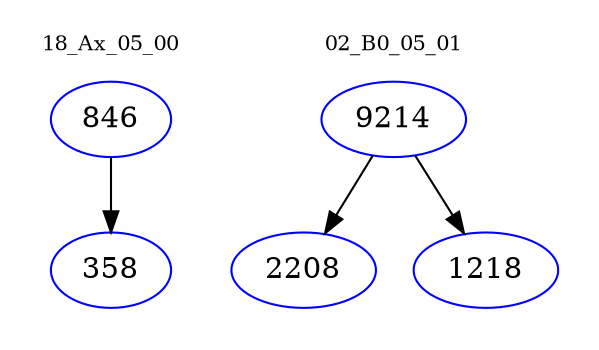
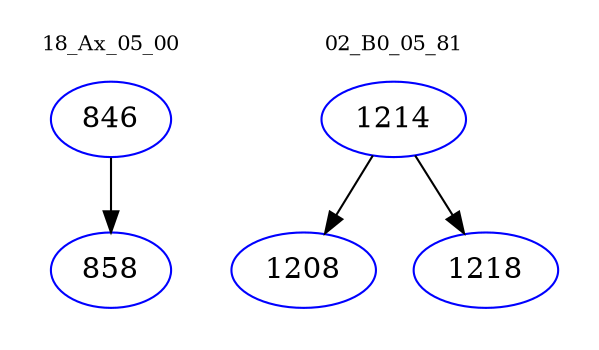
(394, 45) -> (394, 45)
(394, 119) -> (394, 119)
(111, 270) -> (111, 270)
(304, 270) -> (304, 270)
